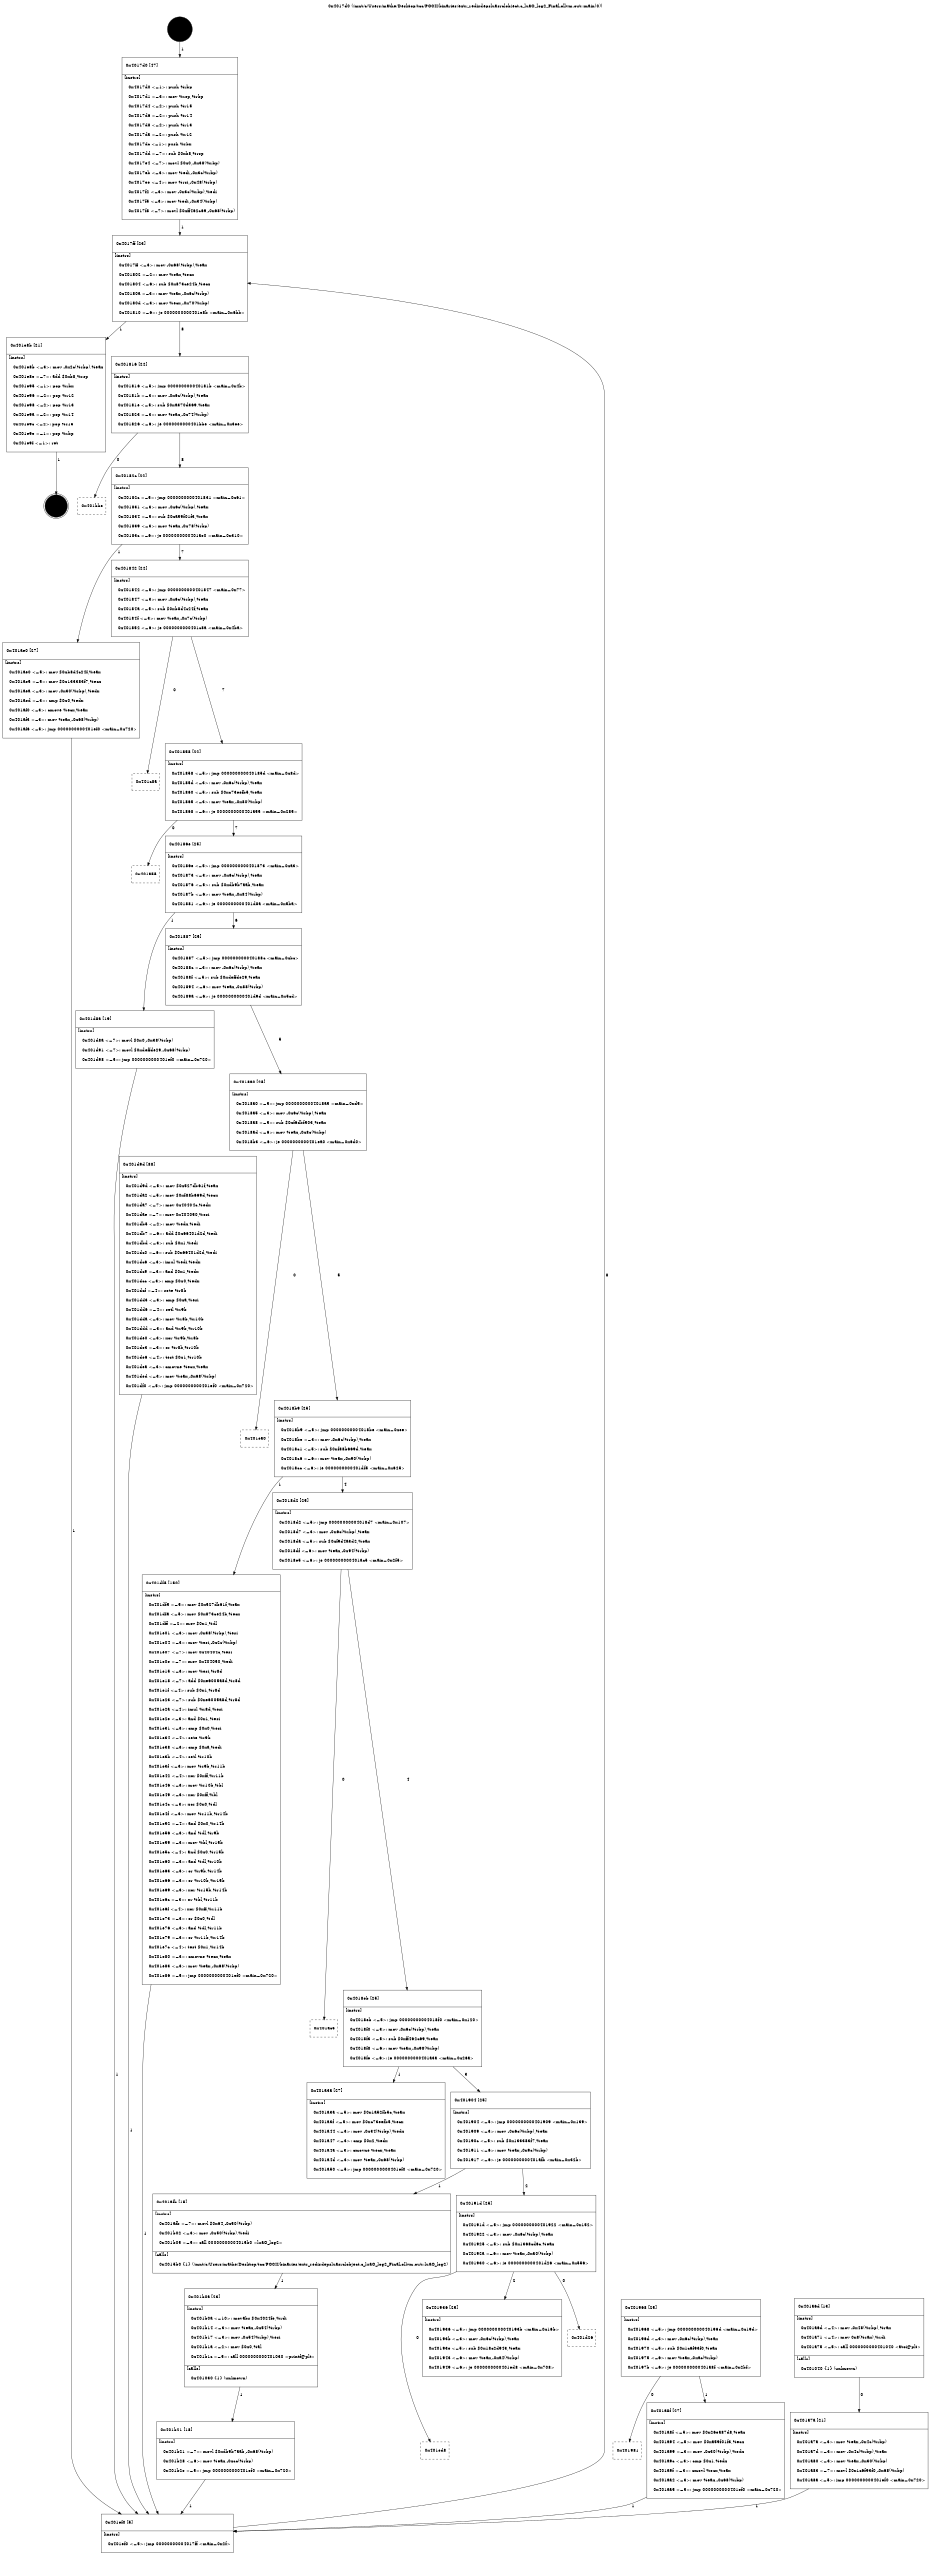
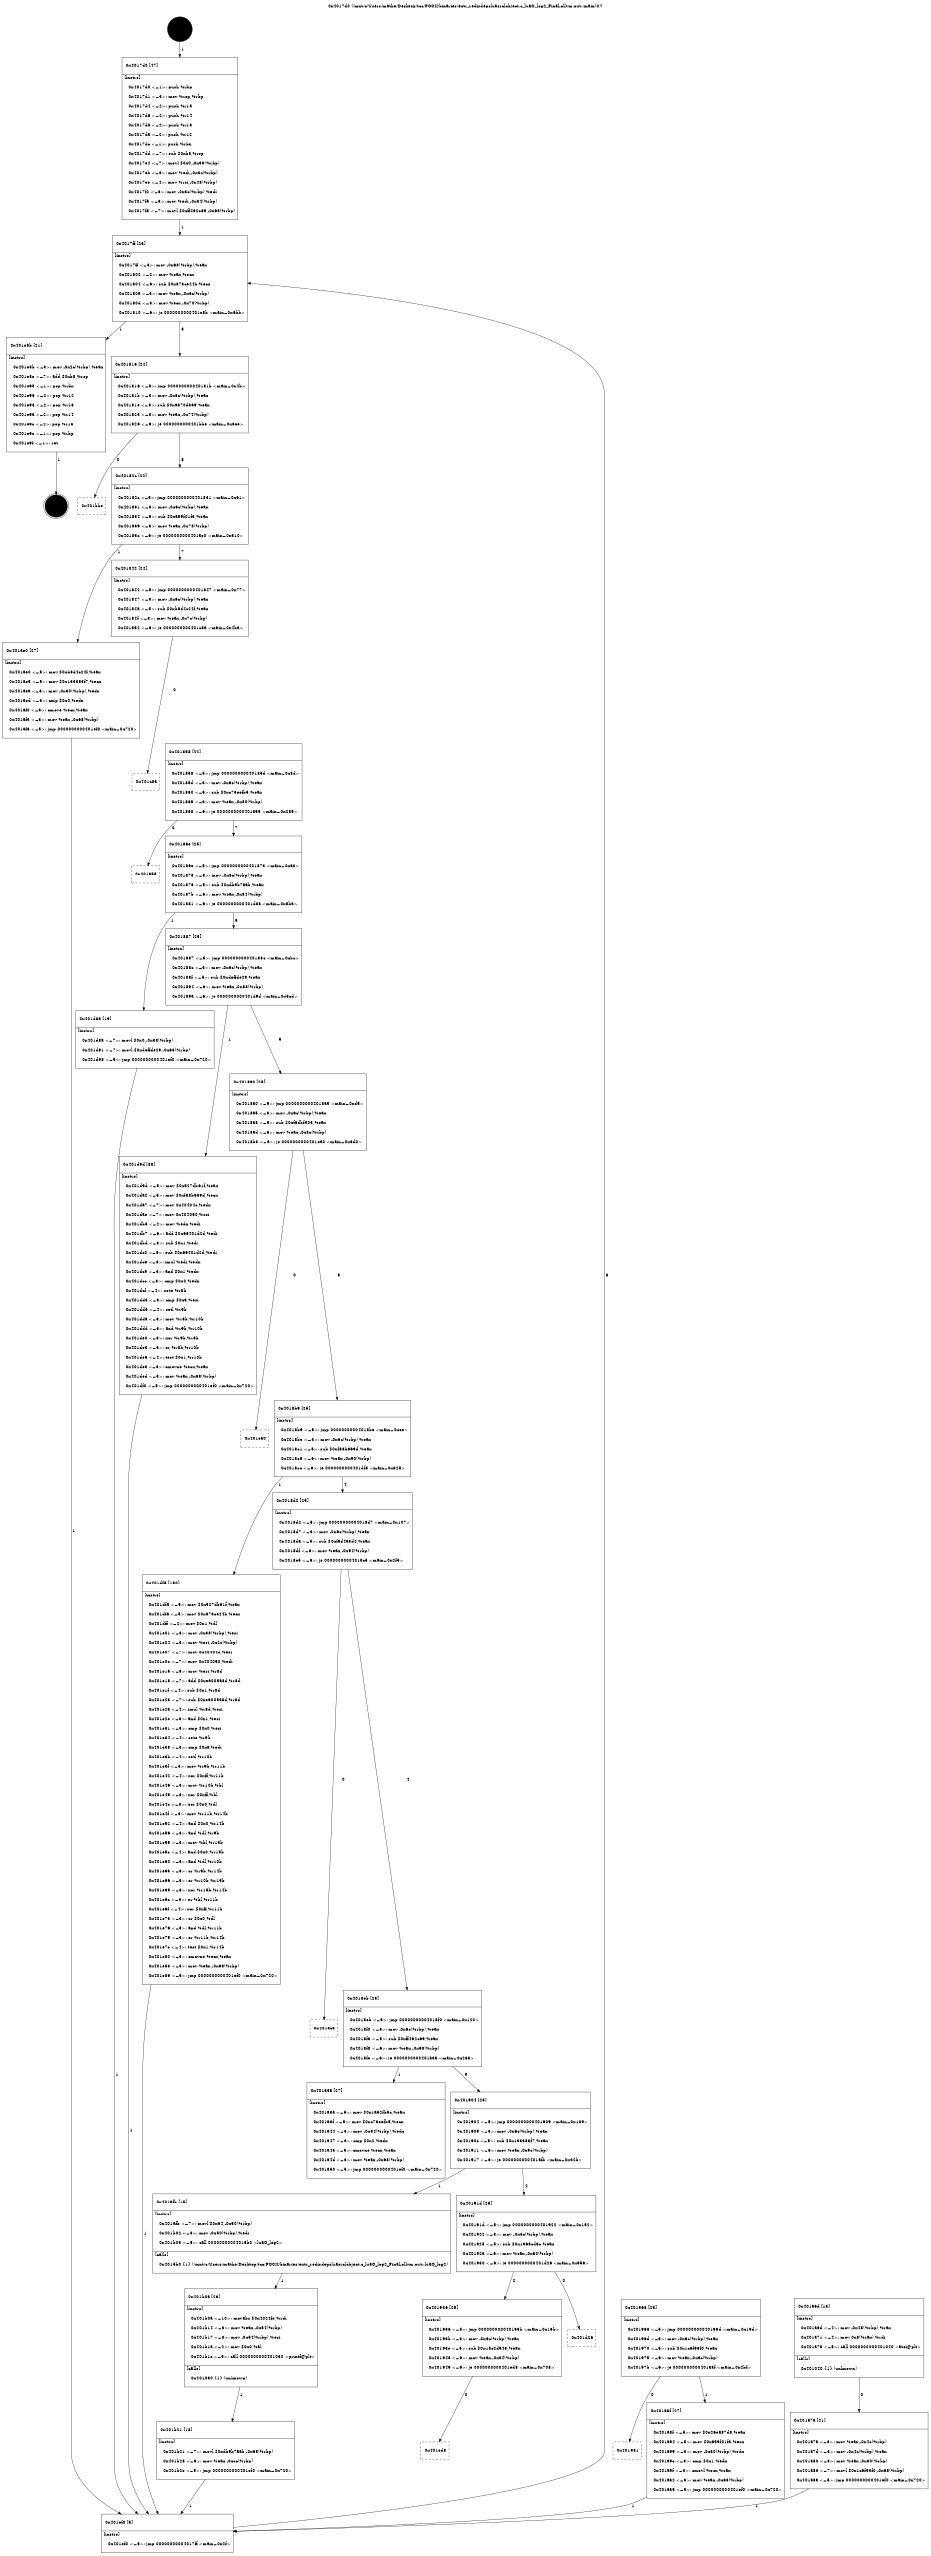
(206, 689) -> none
none -> (217, 1079)
(402, 2342) -> (457, 2408)
